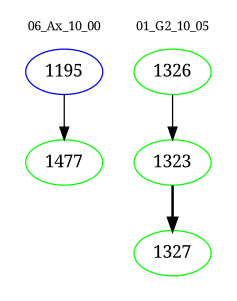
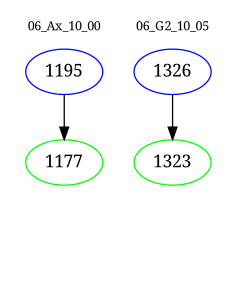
(173, 27) -> (173, 27)
(173, 72) -> (173, 72)
(64, 163) -> (64, 163)
(173, 253) -> none
